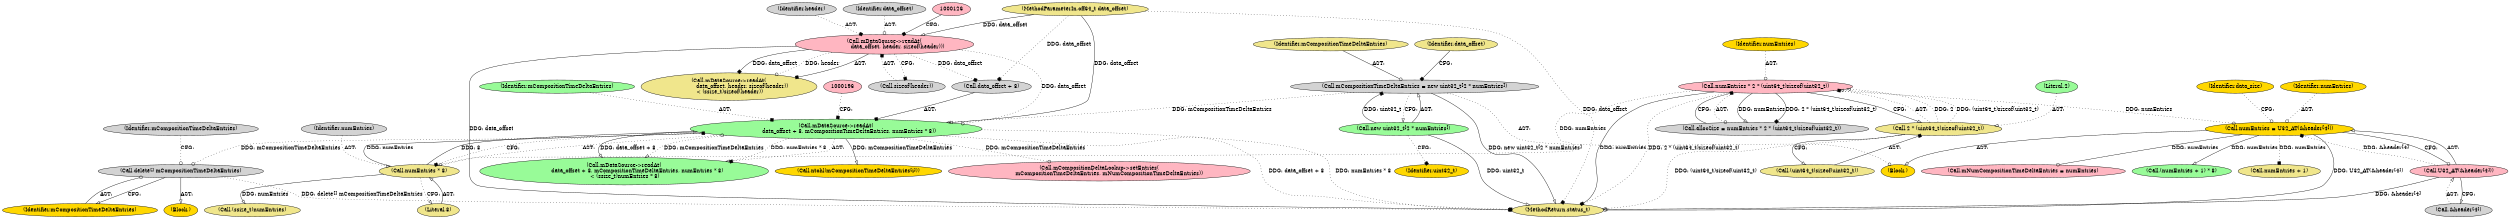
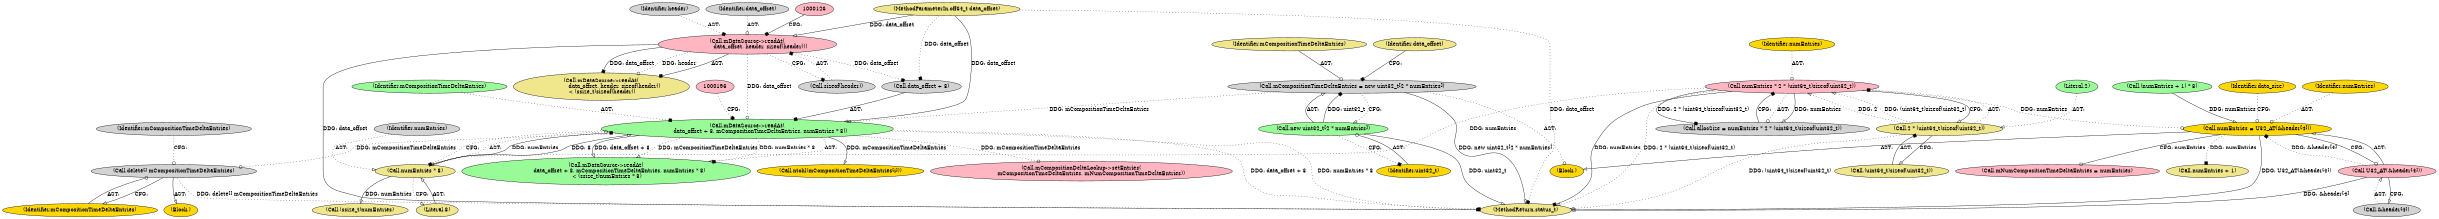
none -> (1386, 146)
(2227, 147) -> (2202, 109)
(2195, 148) -> (2183, 148)
